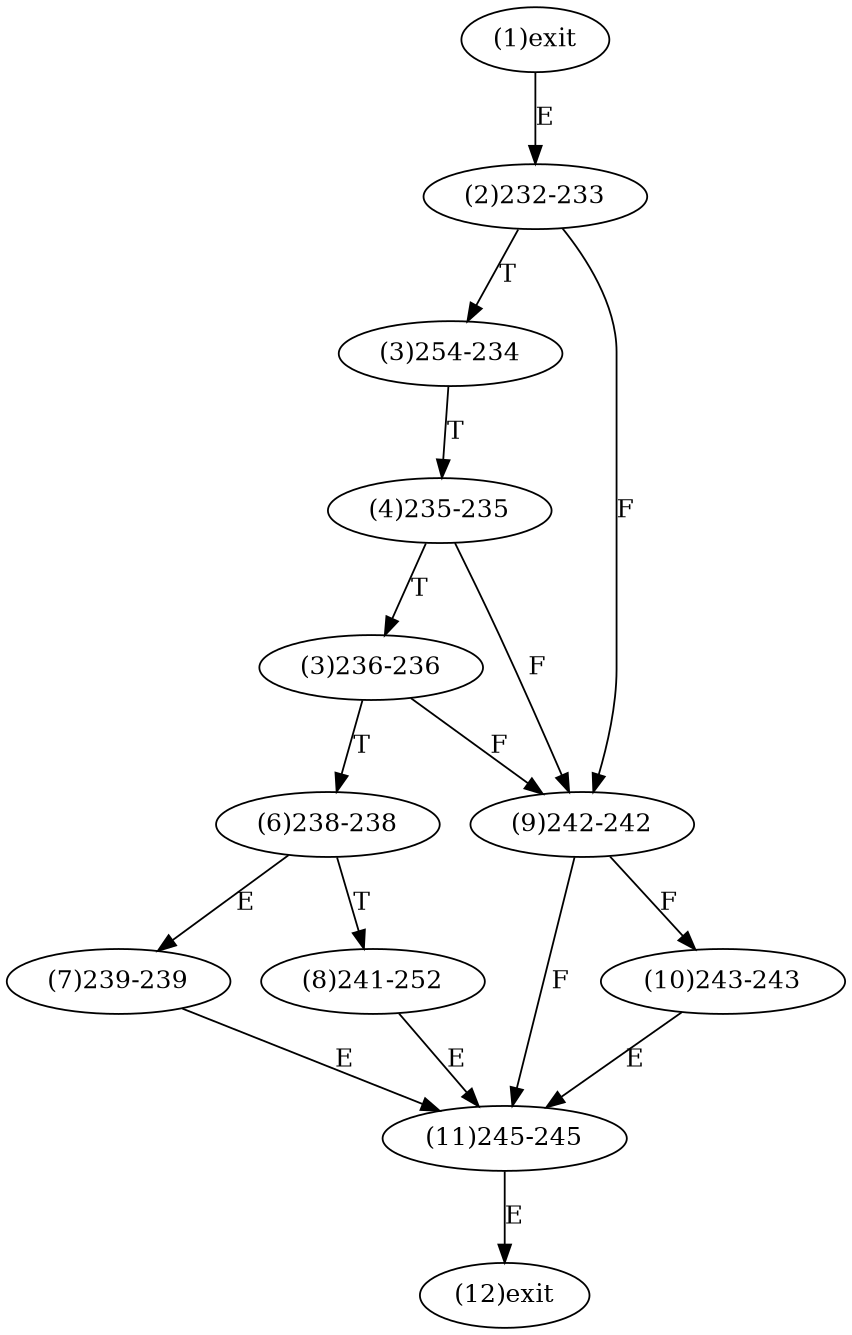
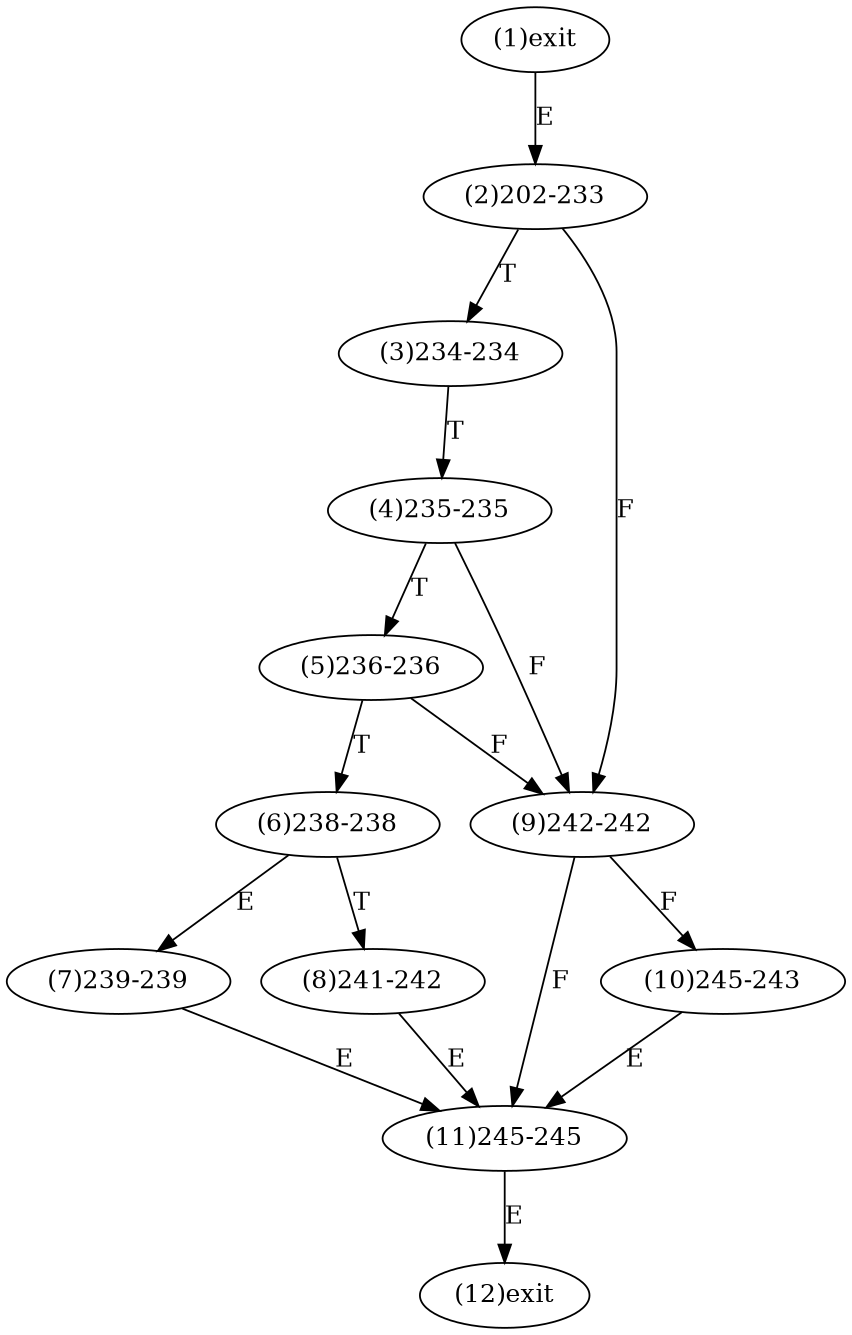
(535, 197) -> (535, 197)
(451, 354) -> (451, 354)
(371, 668) -> (371, 668)
(373, 981) -> (373, 981)
(723, 981) -> (723, 981)
